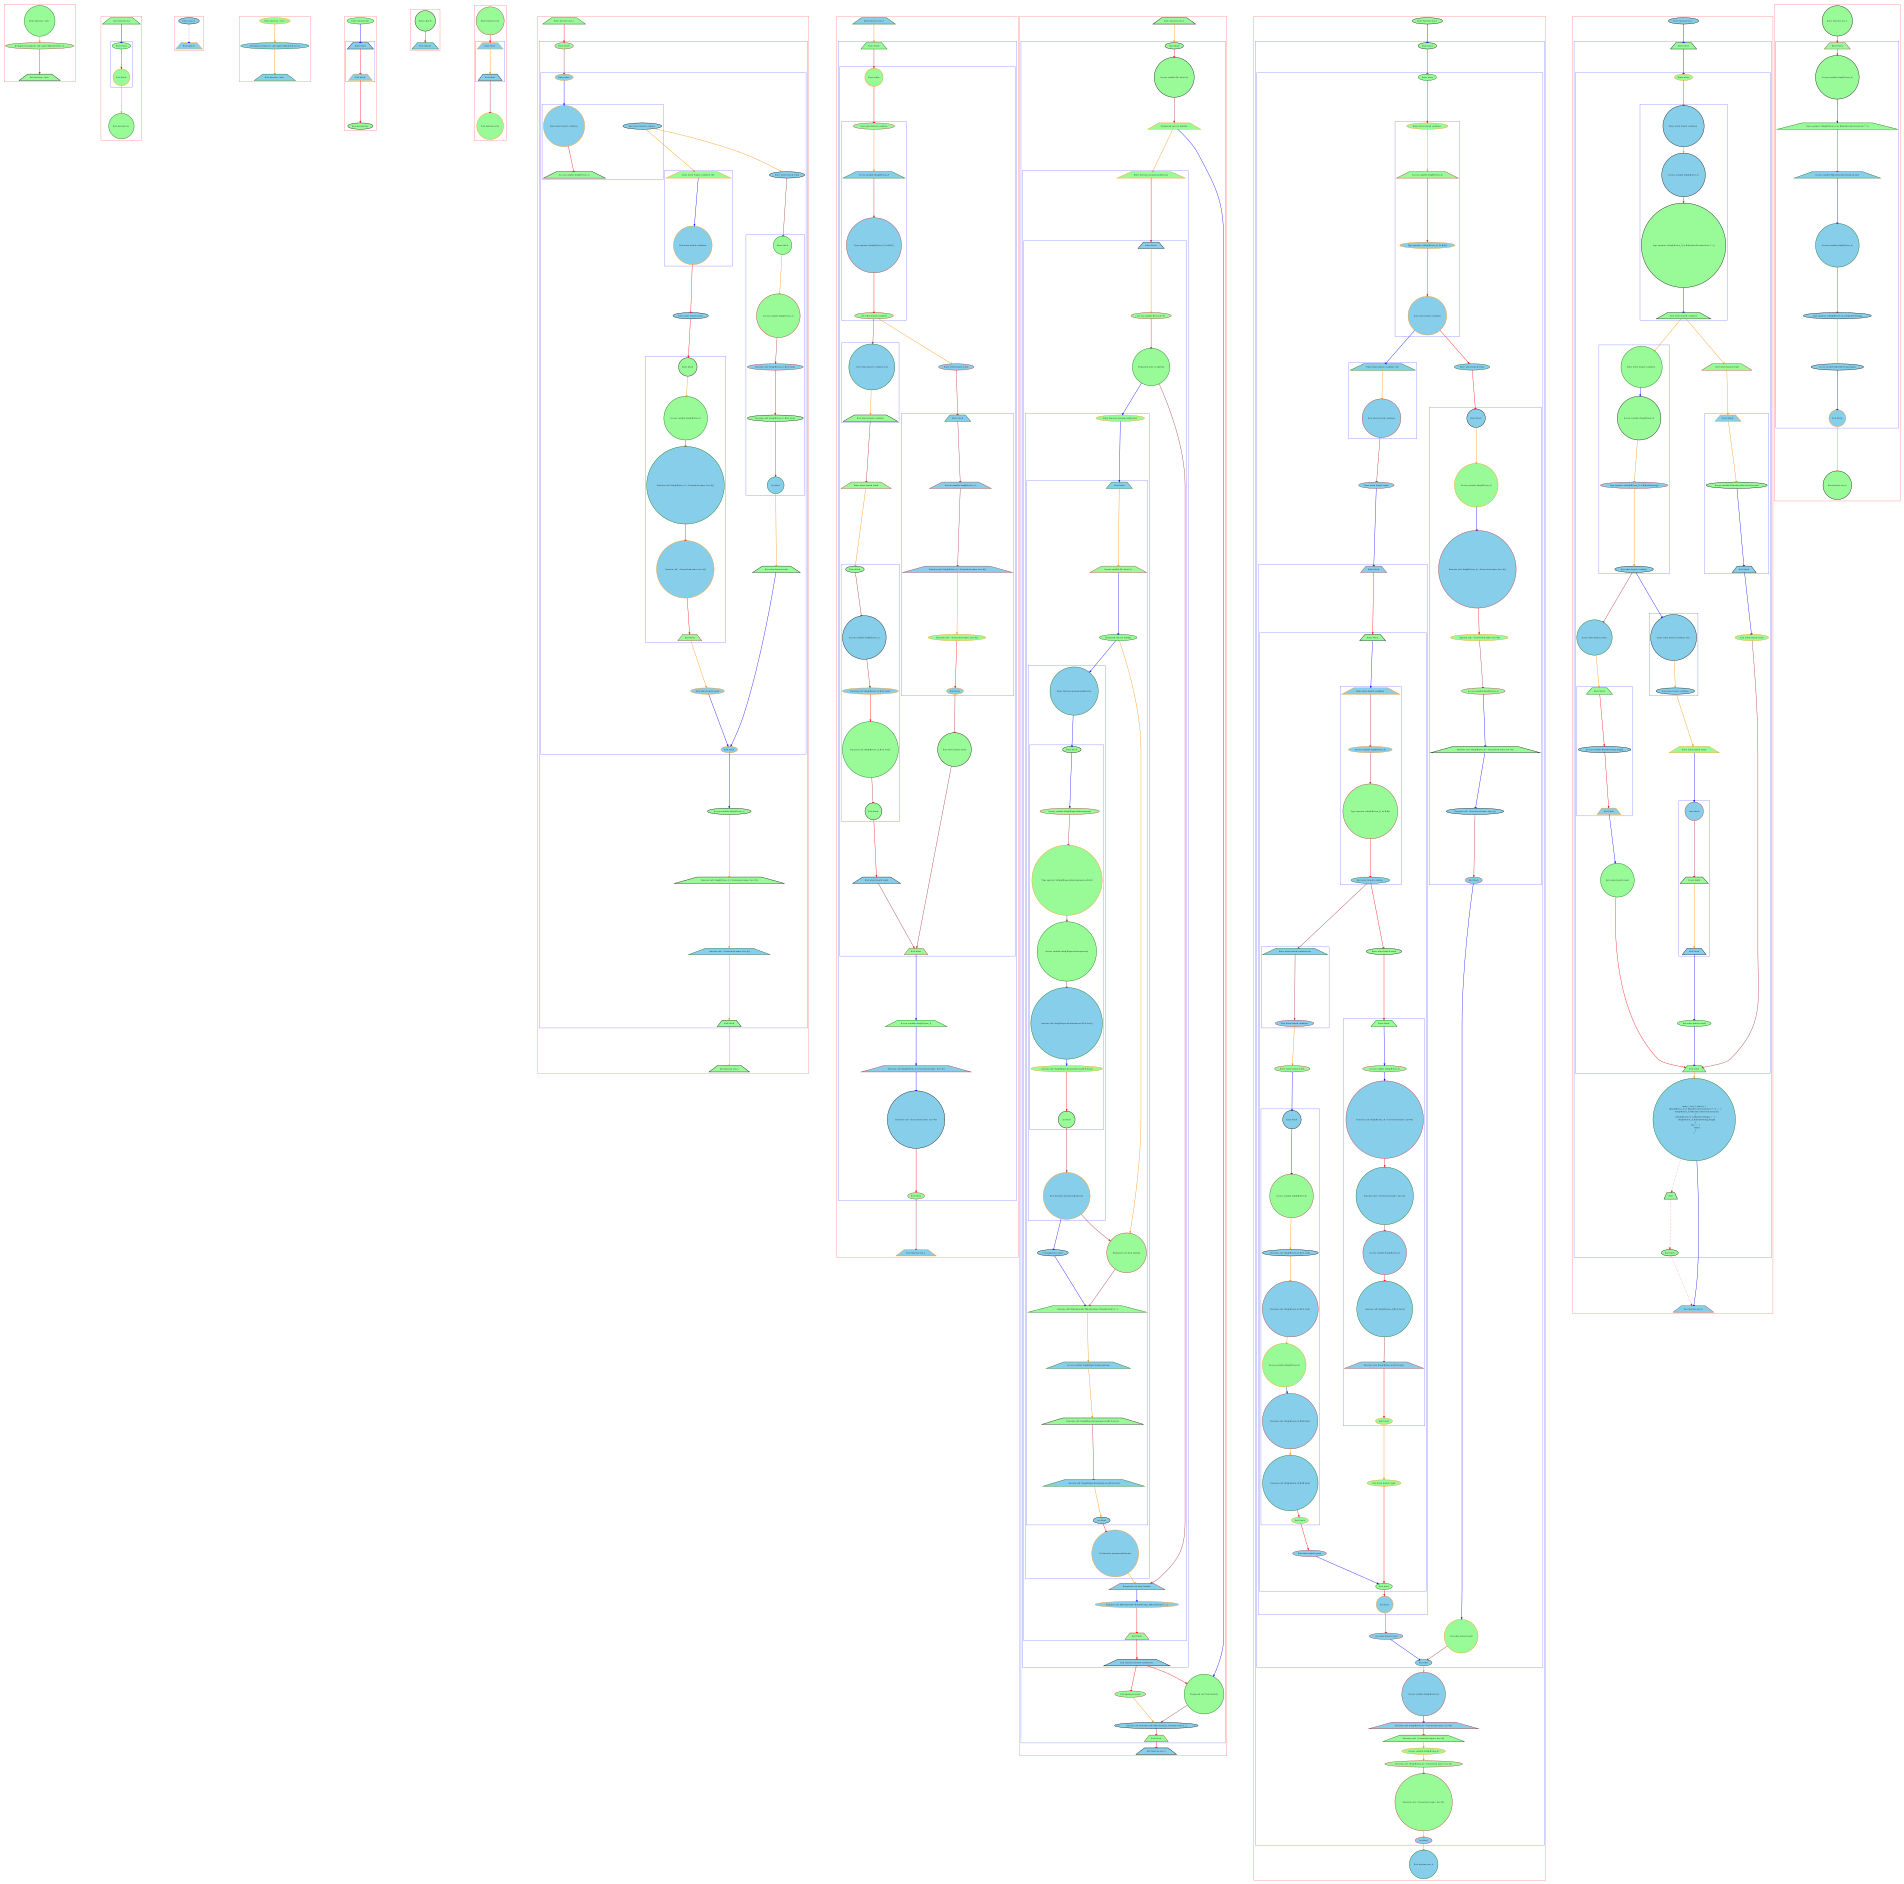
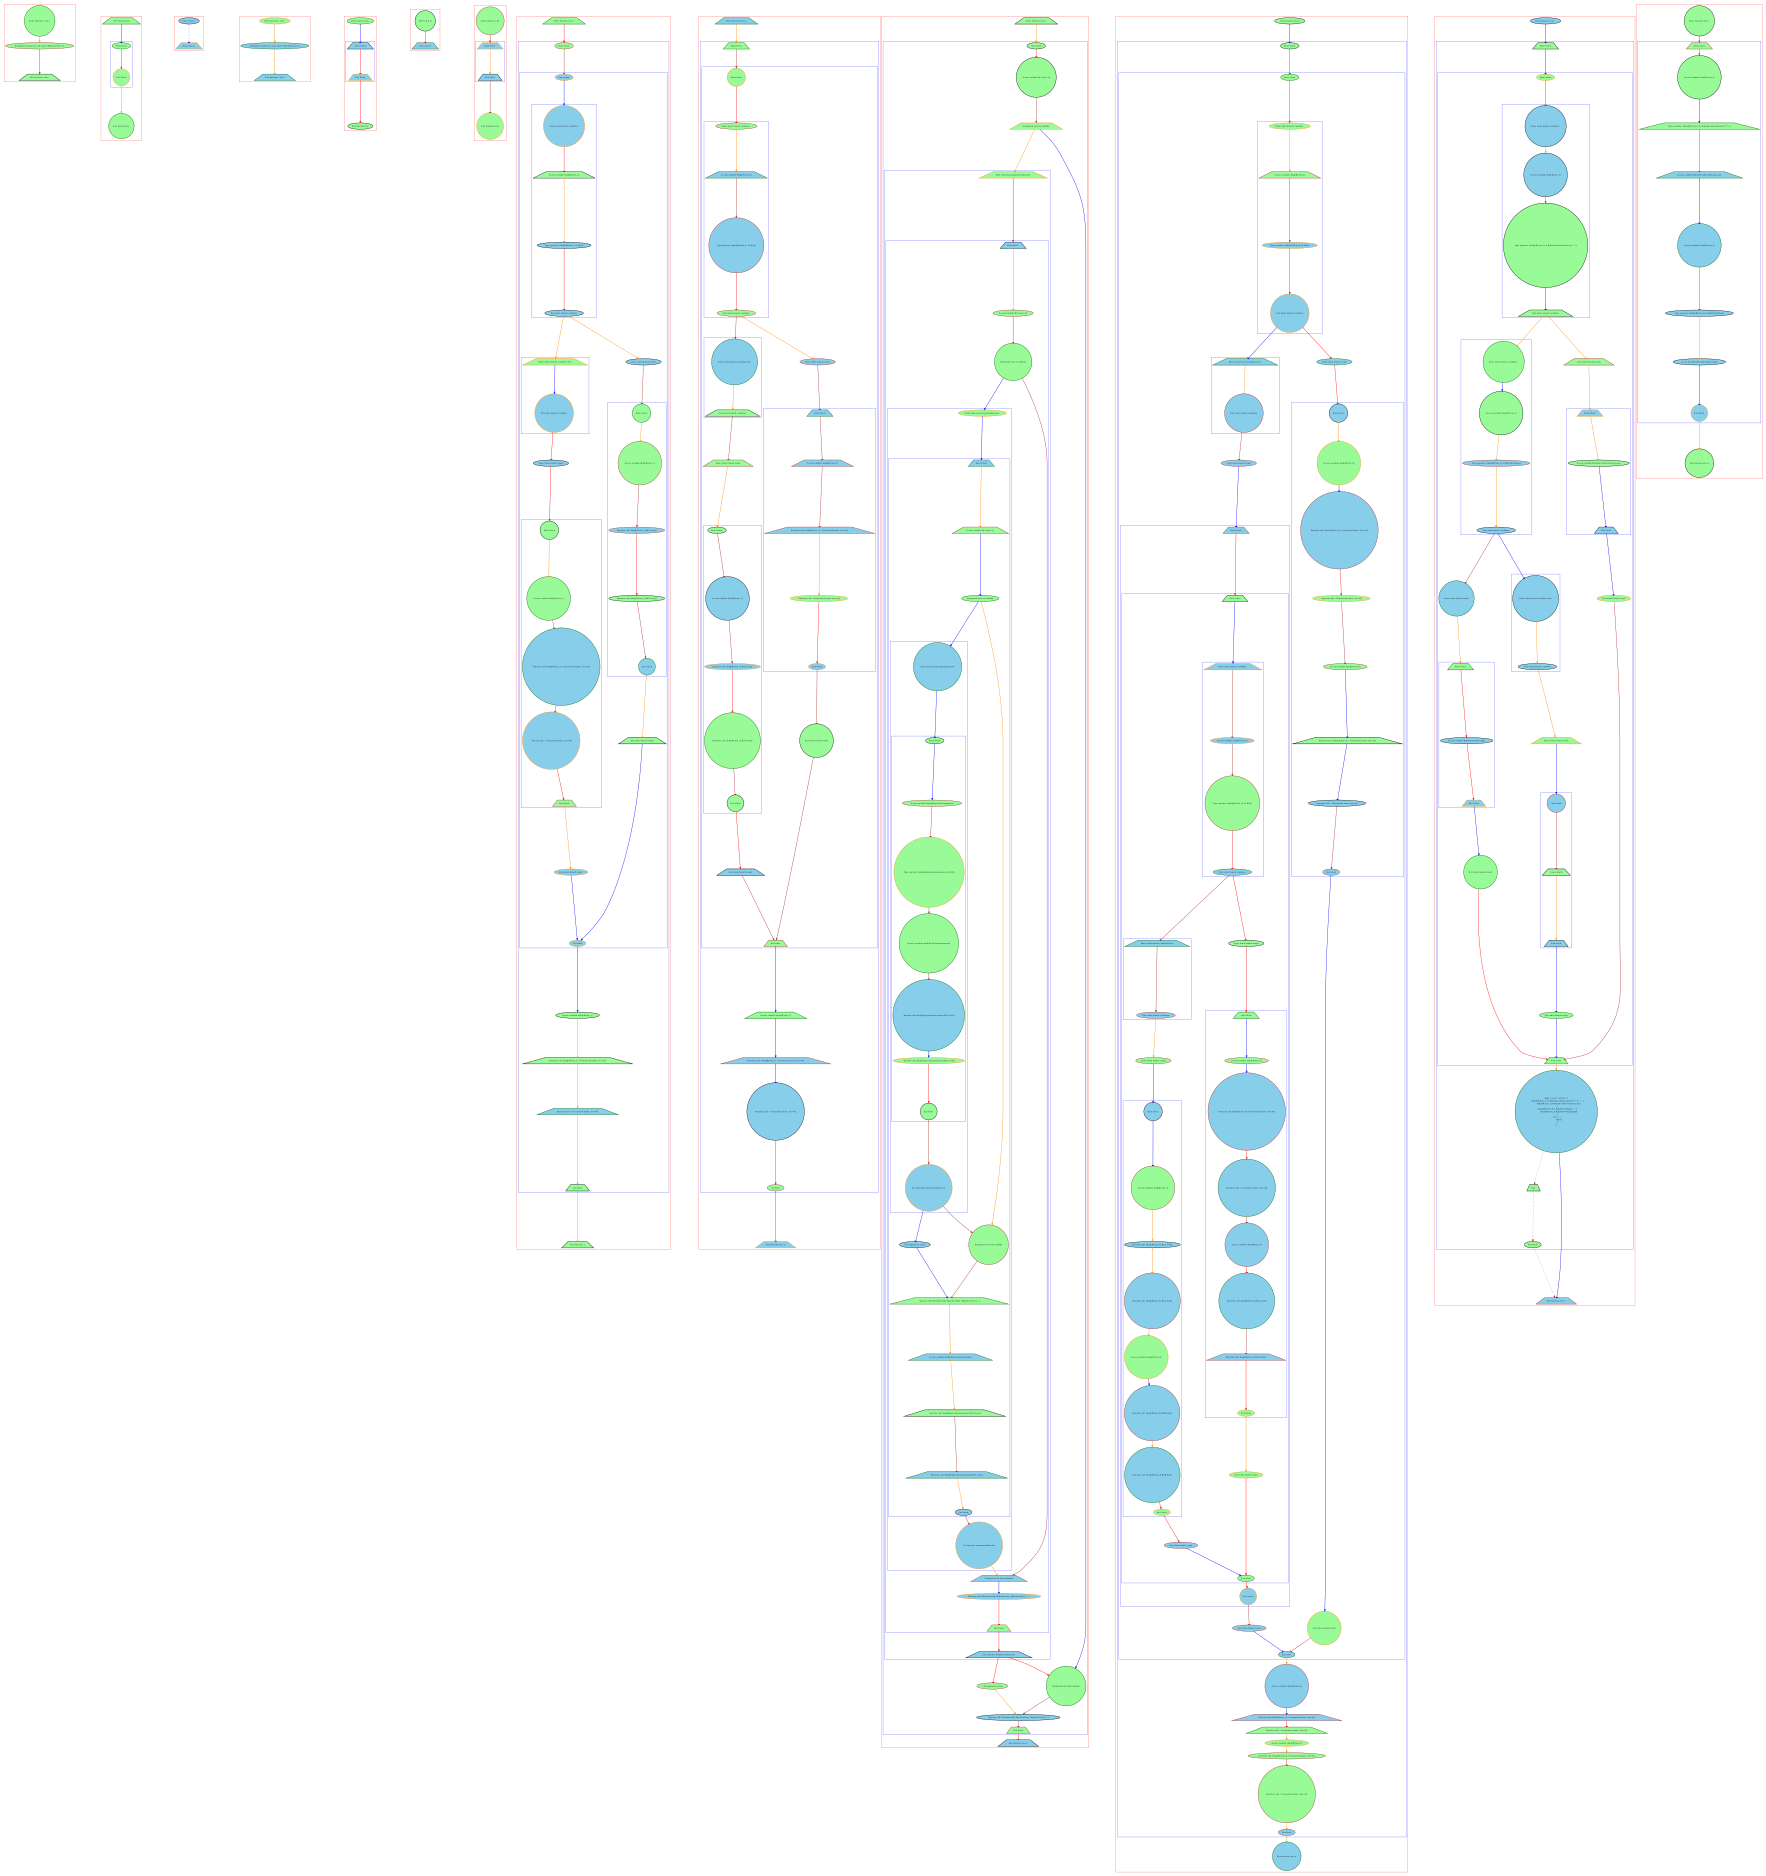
(425, 36) -> (425, 36)
none -> (564, 245)
(729, 1069) -> (578, 1245)
